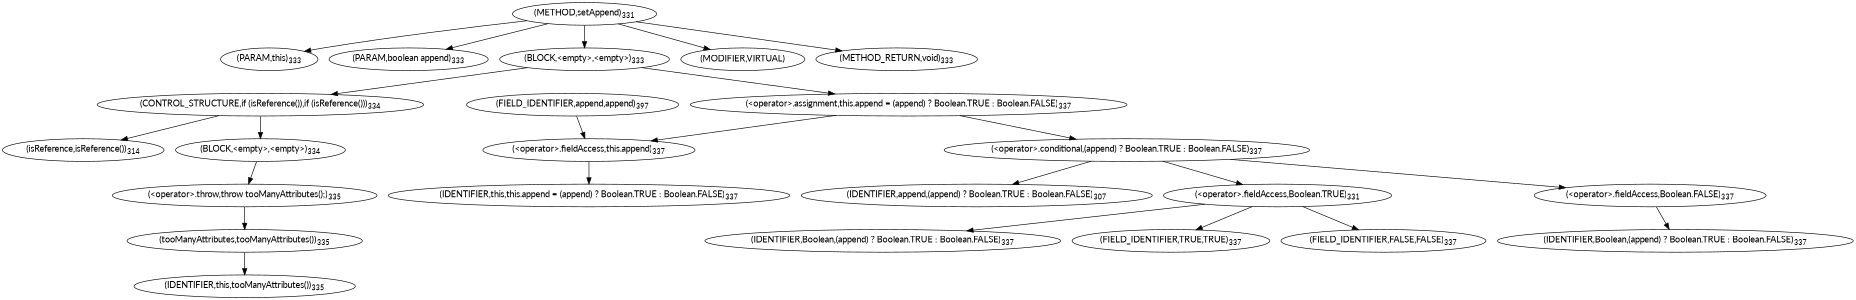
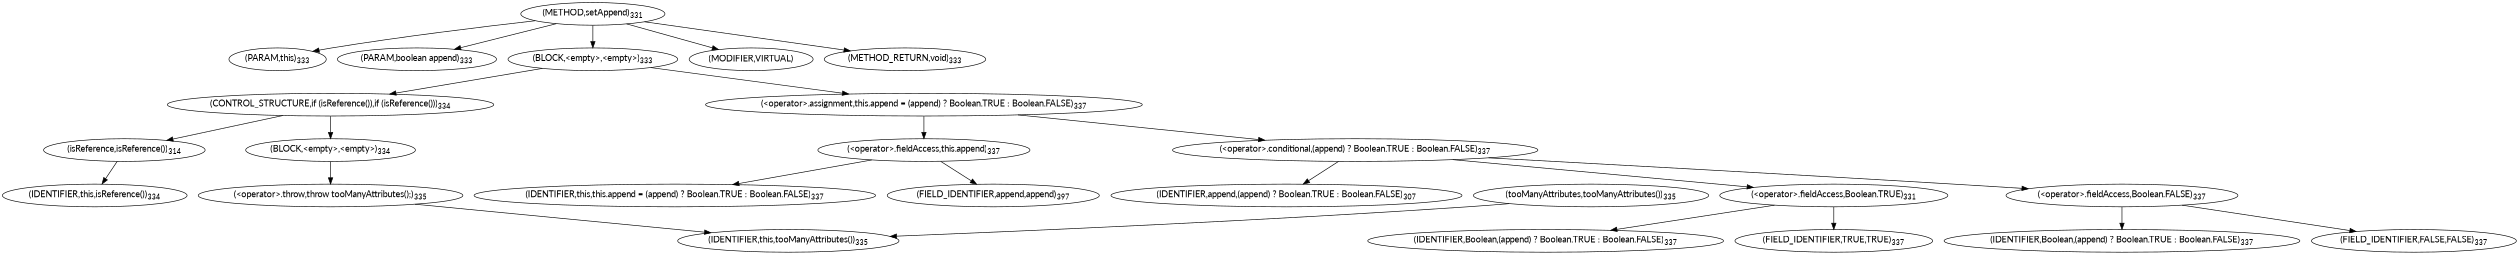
(580, 124) -> (956, 171)
none -> (95, 195)
(245, 215) -> (560, 218)
(1328, 217) -> (2266, 218)
